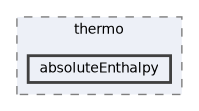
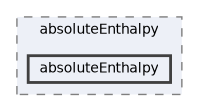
(99, 30) -> (99, 30)
